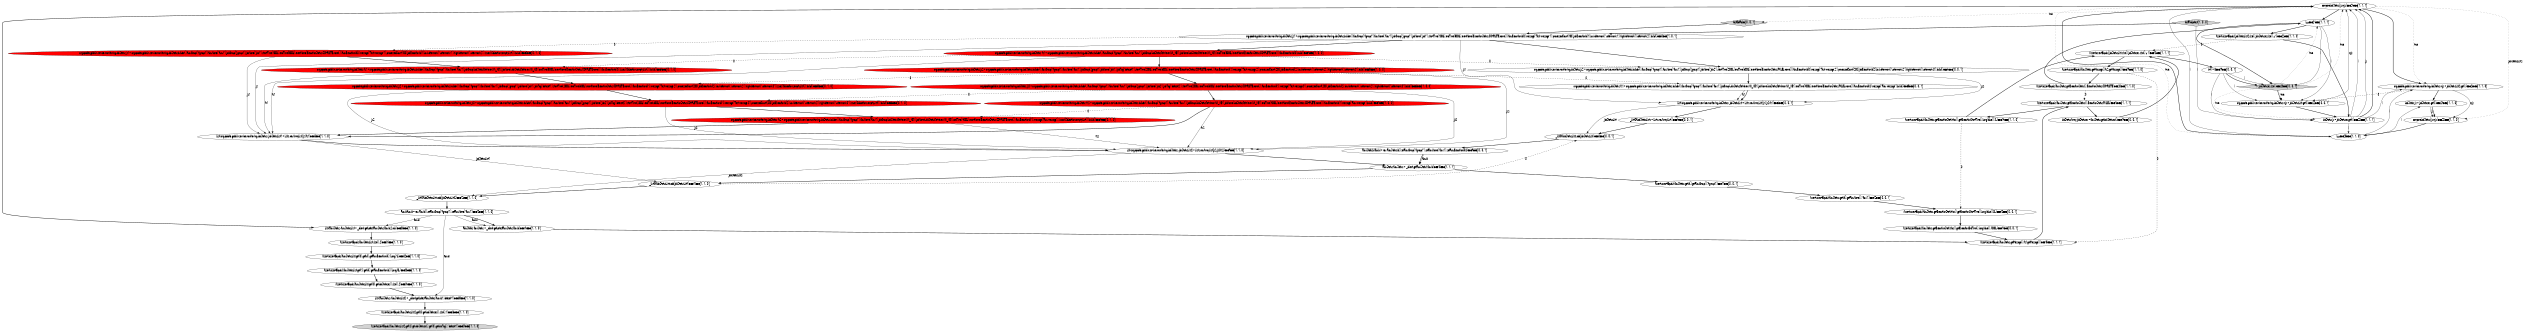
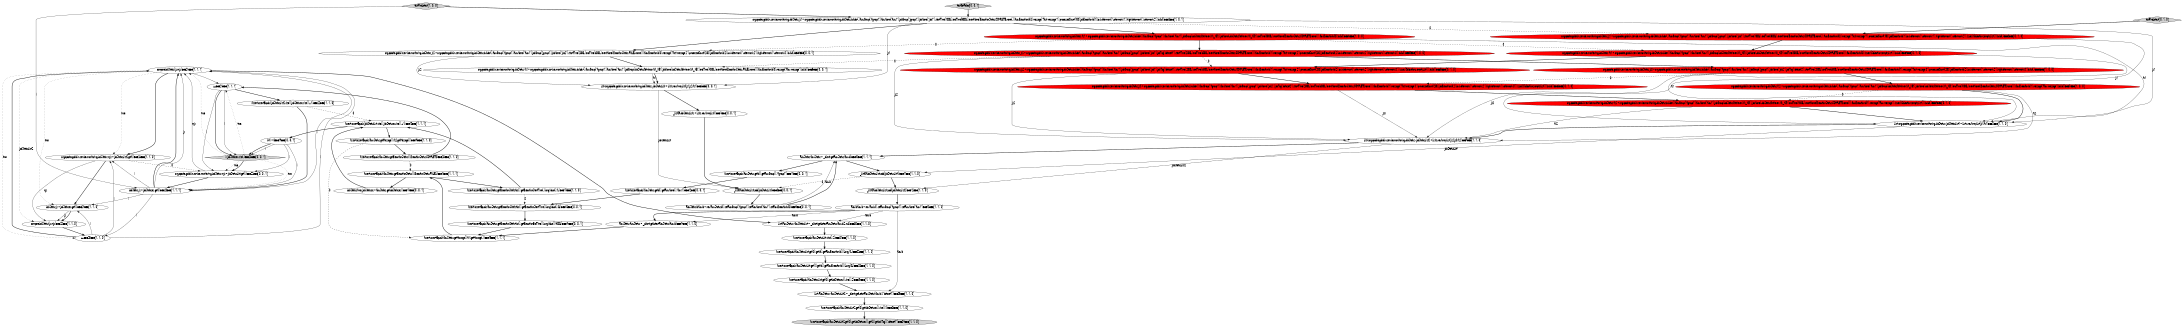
(2039, 13) -> (45, 95)
(2332, 14) -> (205, 77)
none -> (2157, 20)
none -> (119, 200)
